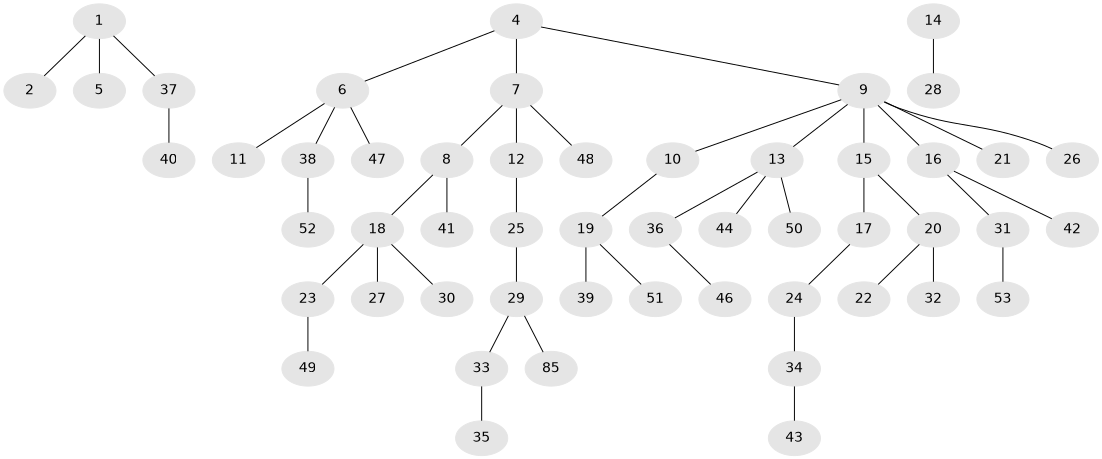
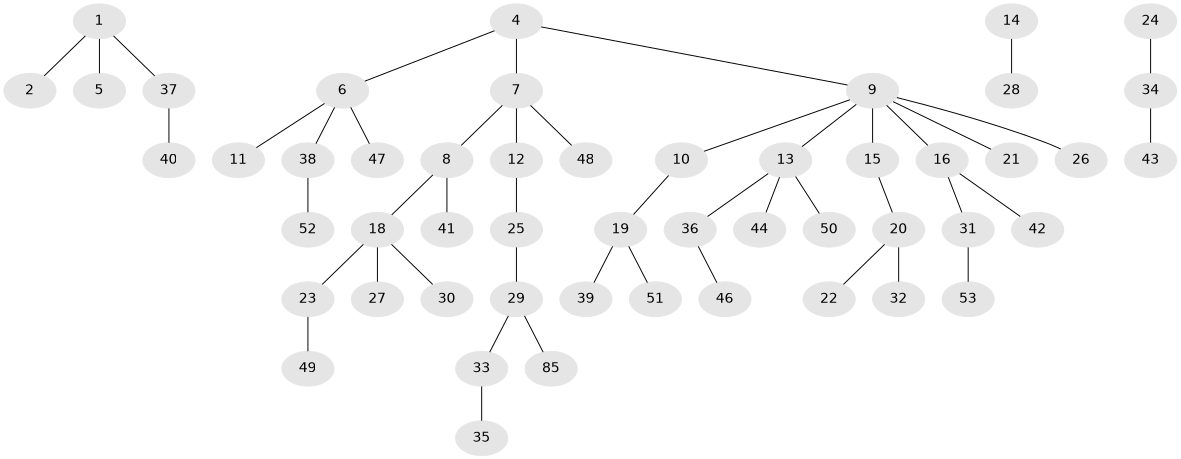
(864, 230) -> none
